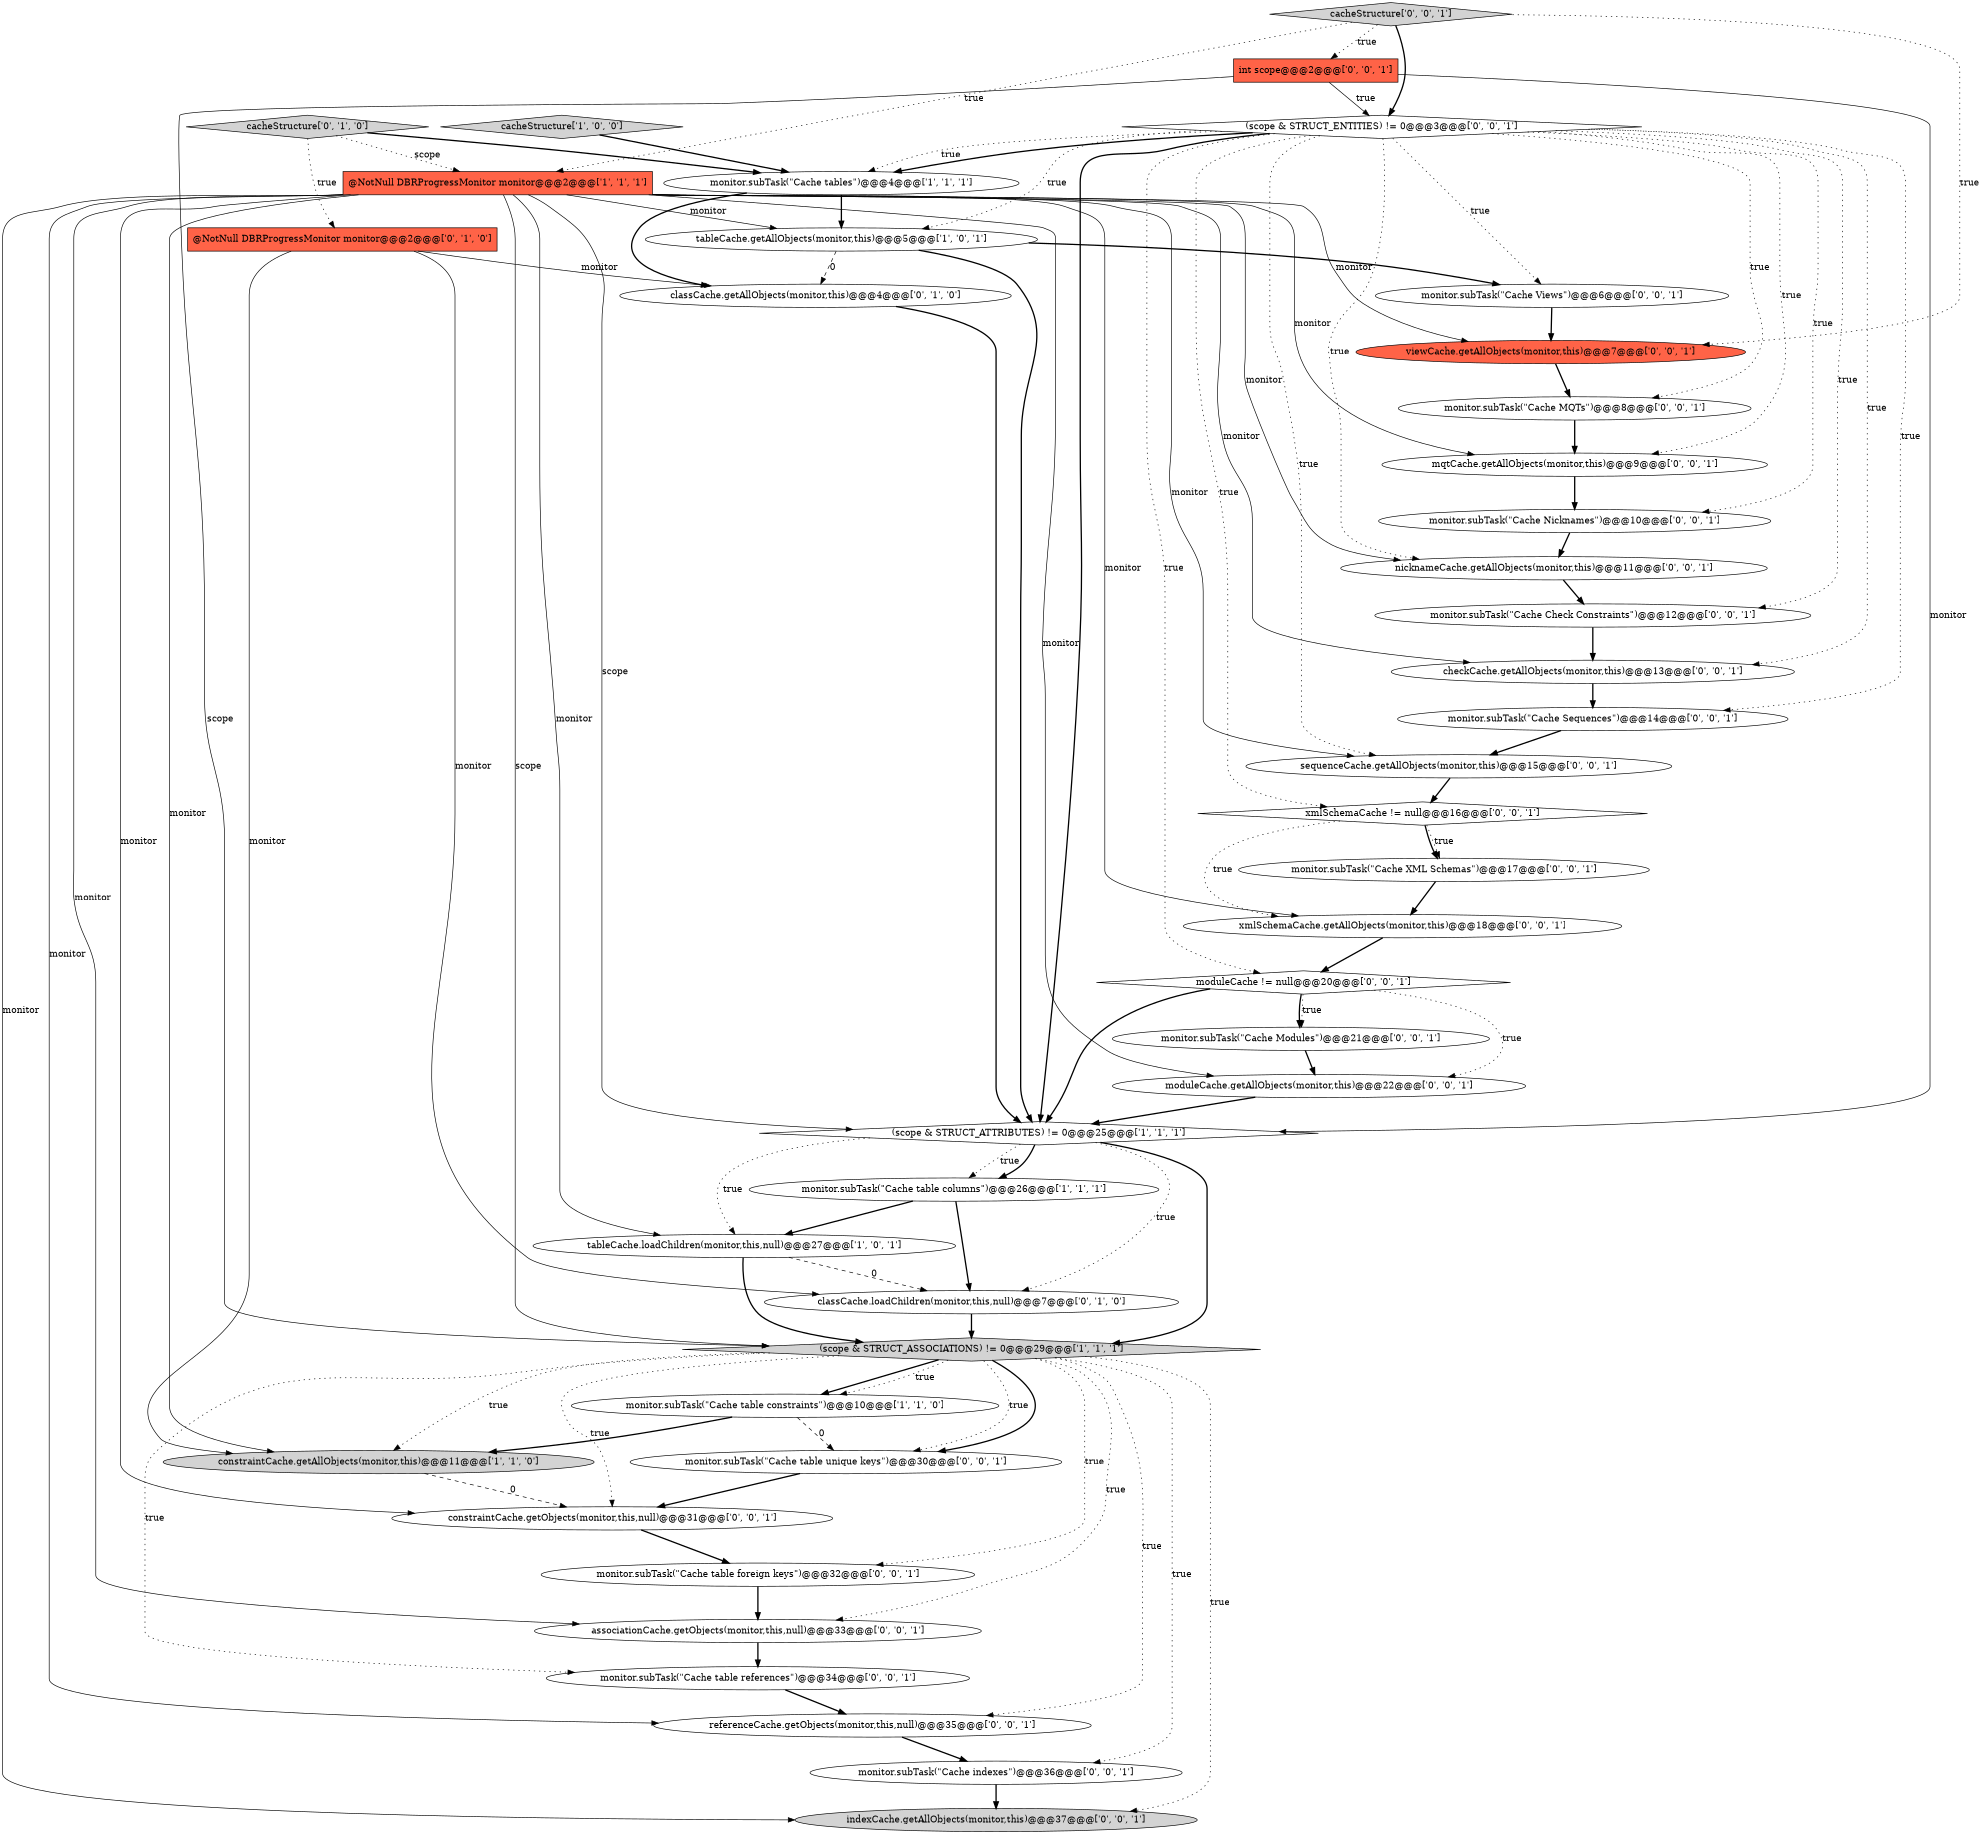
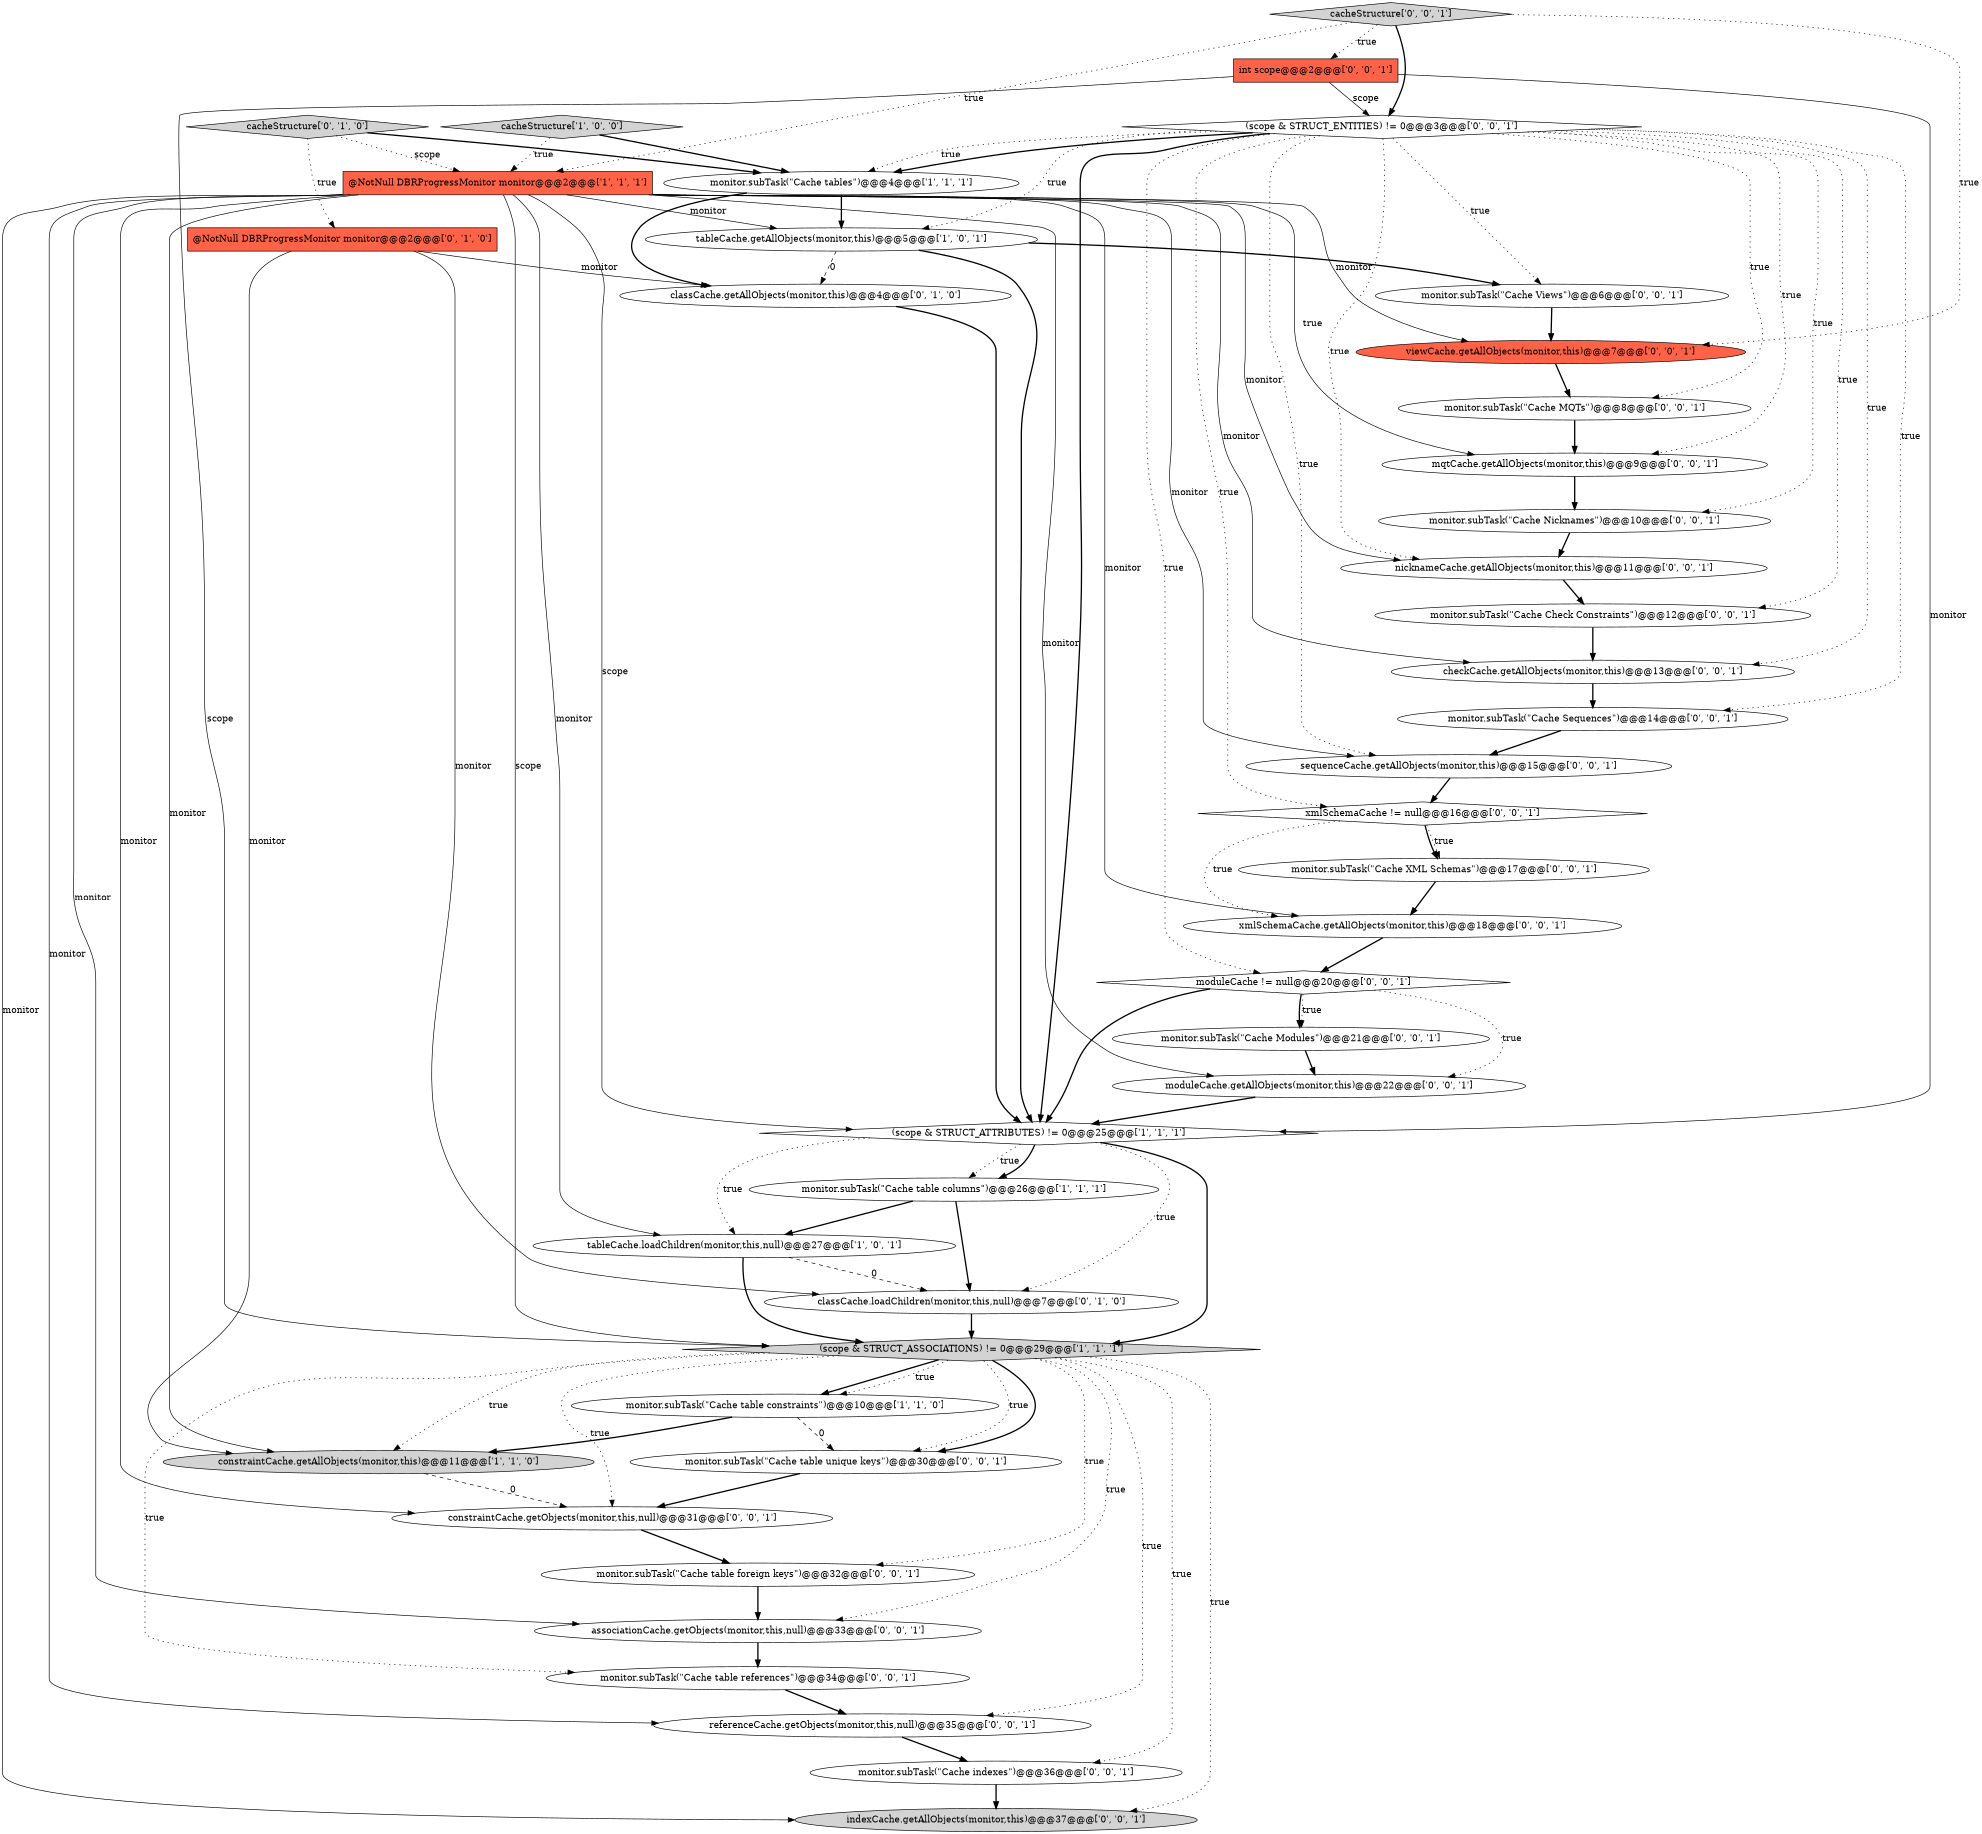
(1366, 99) -> (1366, 99)
none -> (533, 152)
(1313, 324) -> (1313, 324)
